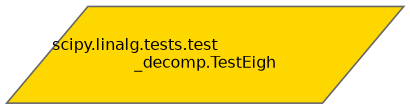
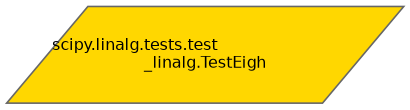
(205, 55) -> (205, 55)
